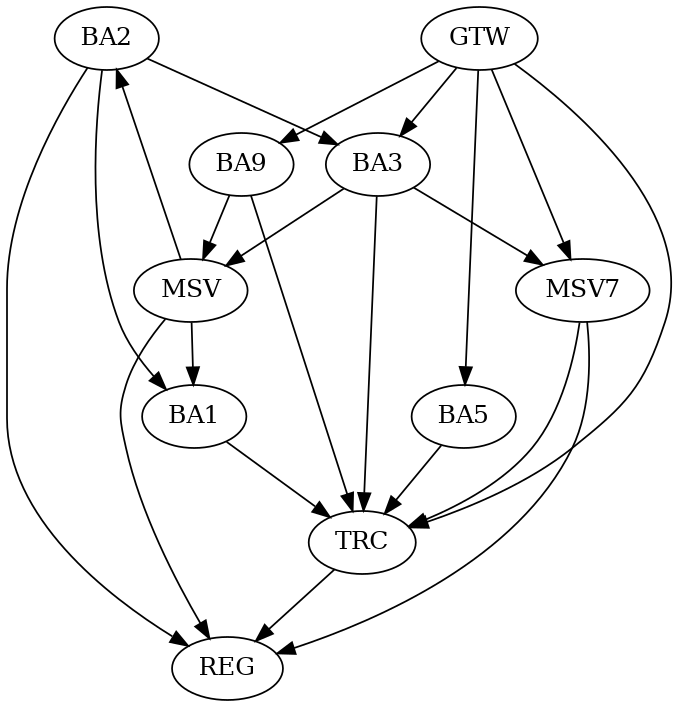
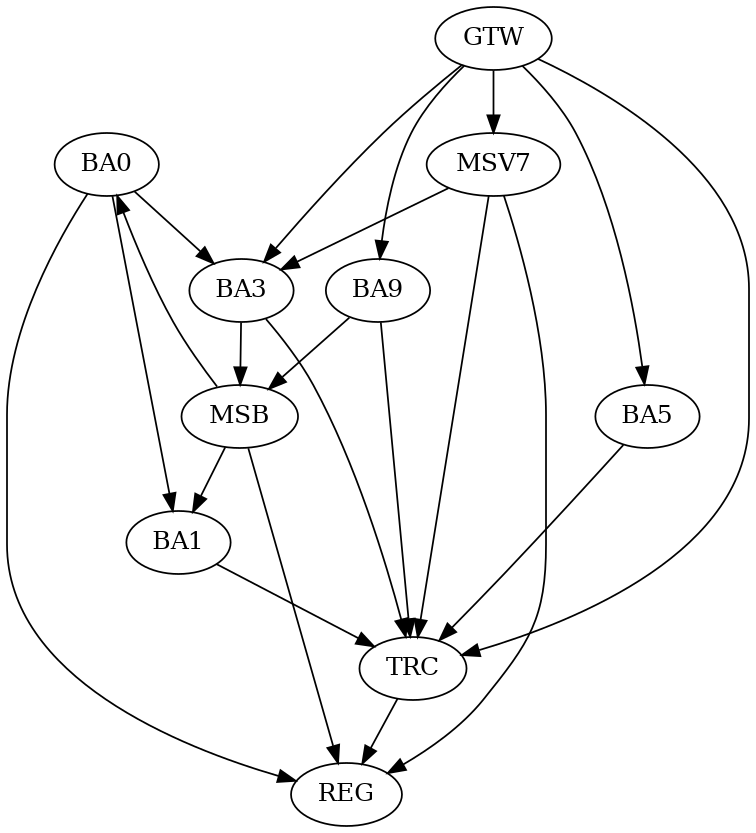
(107, 38) -> (107, 164)
(459, 215) -> (373, 225)
(191, 290) -> (240, 416)
